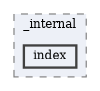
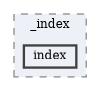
(50, 25) -> (50, 25)
